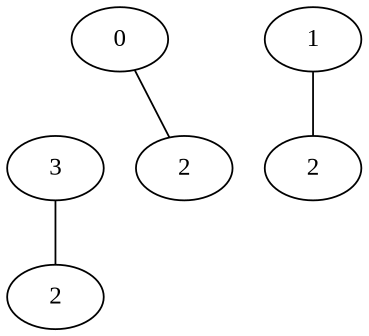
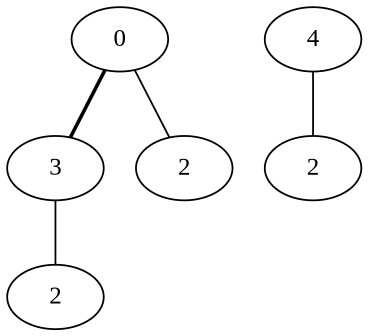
(313, 39) -> (313, 39)
none -> (88, 104)
